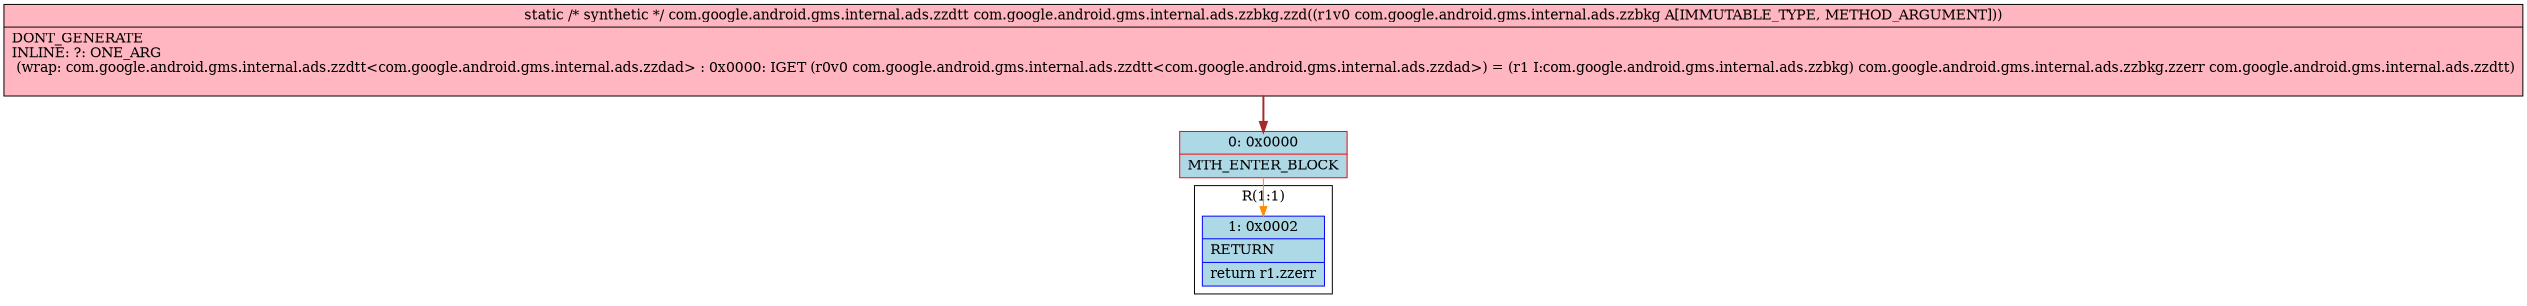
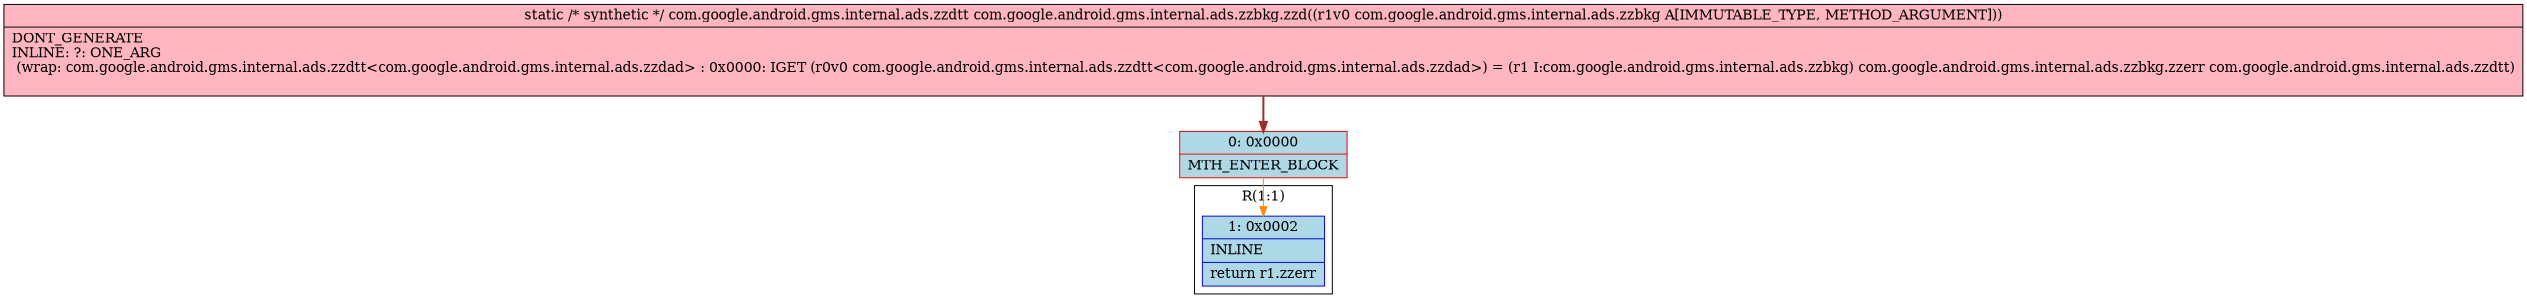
(1242, 250) -> (1237, 250)
